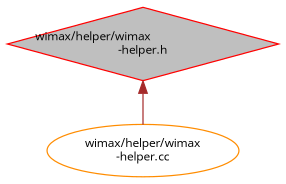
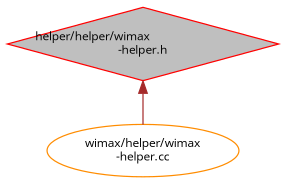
(143, 44) -> (143, 44)
